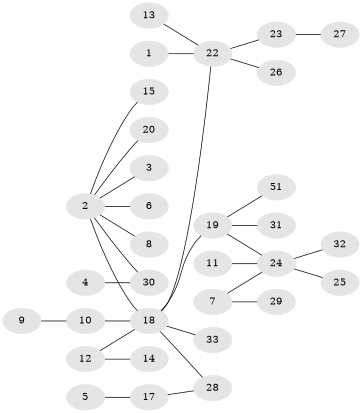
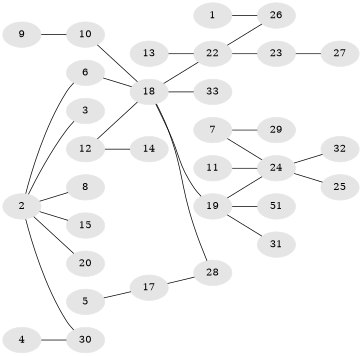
(181, 54) -> (245, 16)
(110, 267) -> (117, 82)
